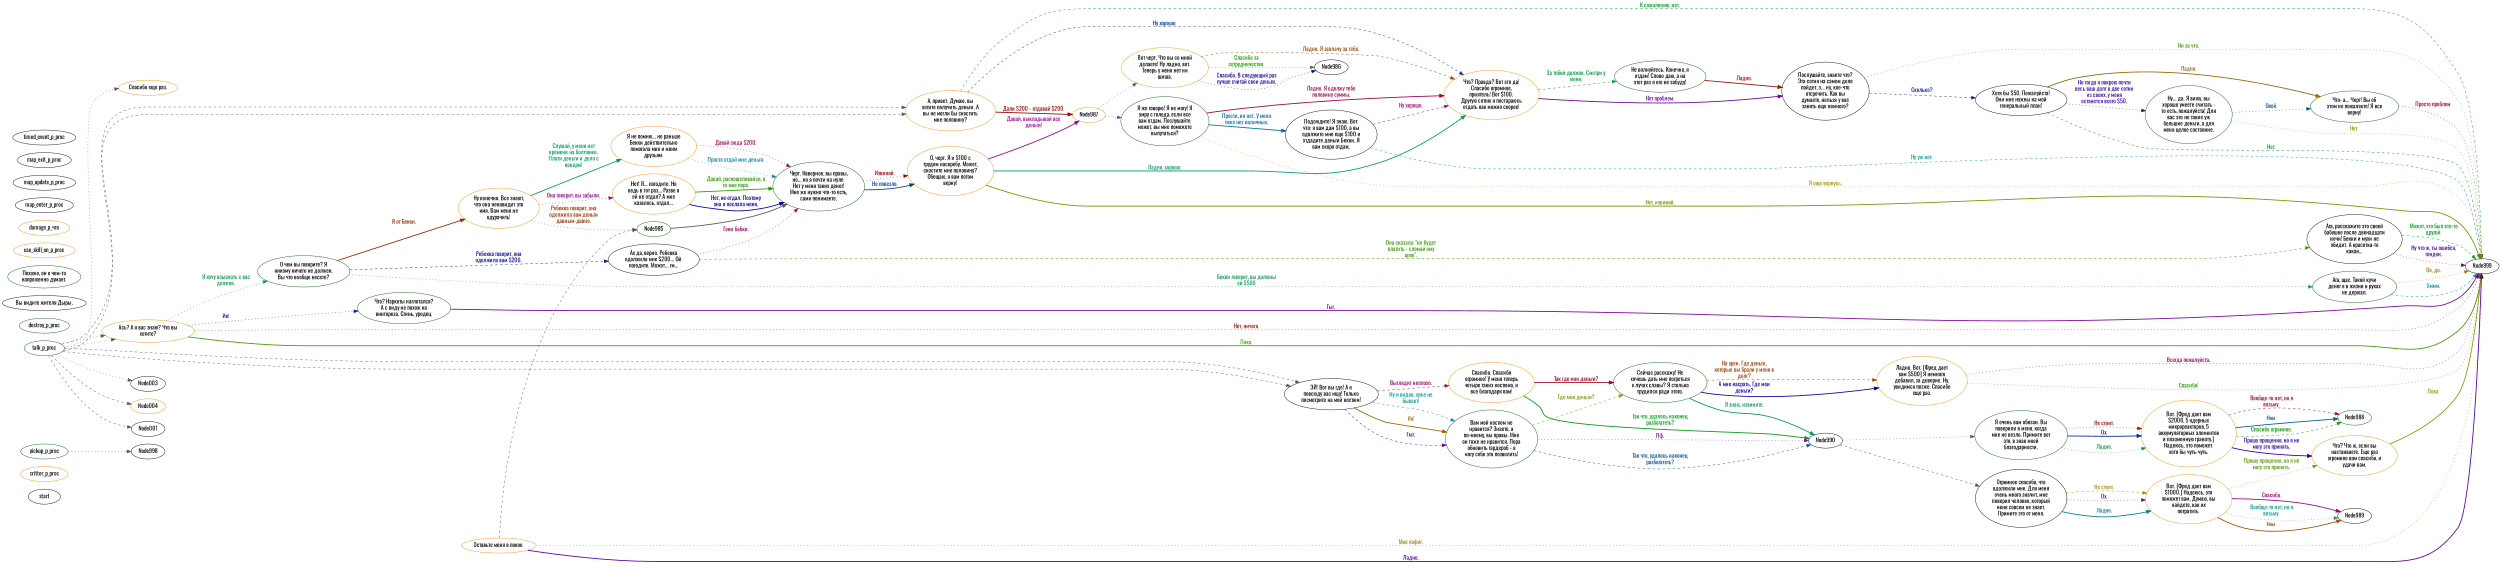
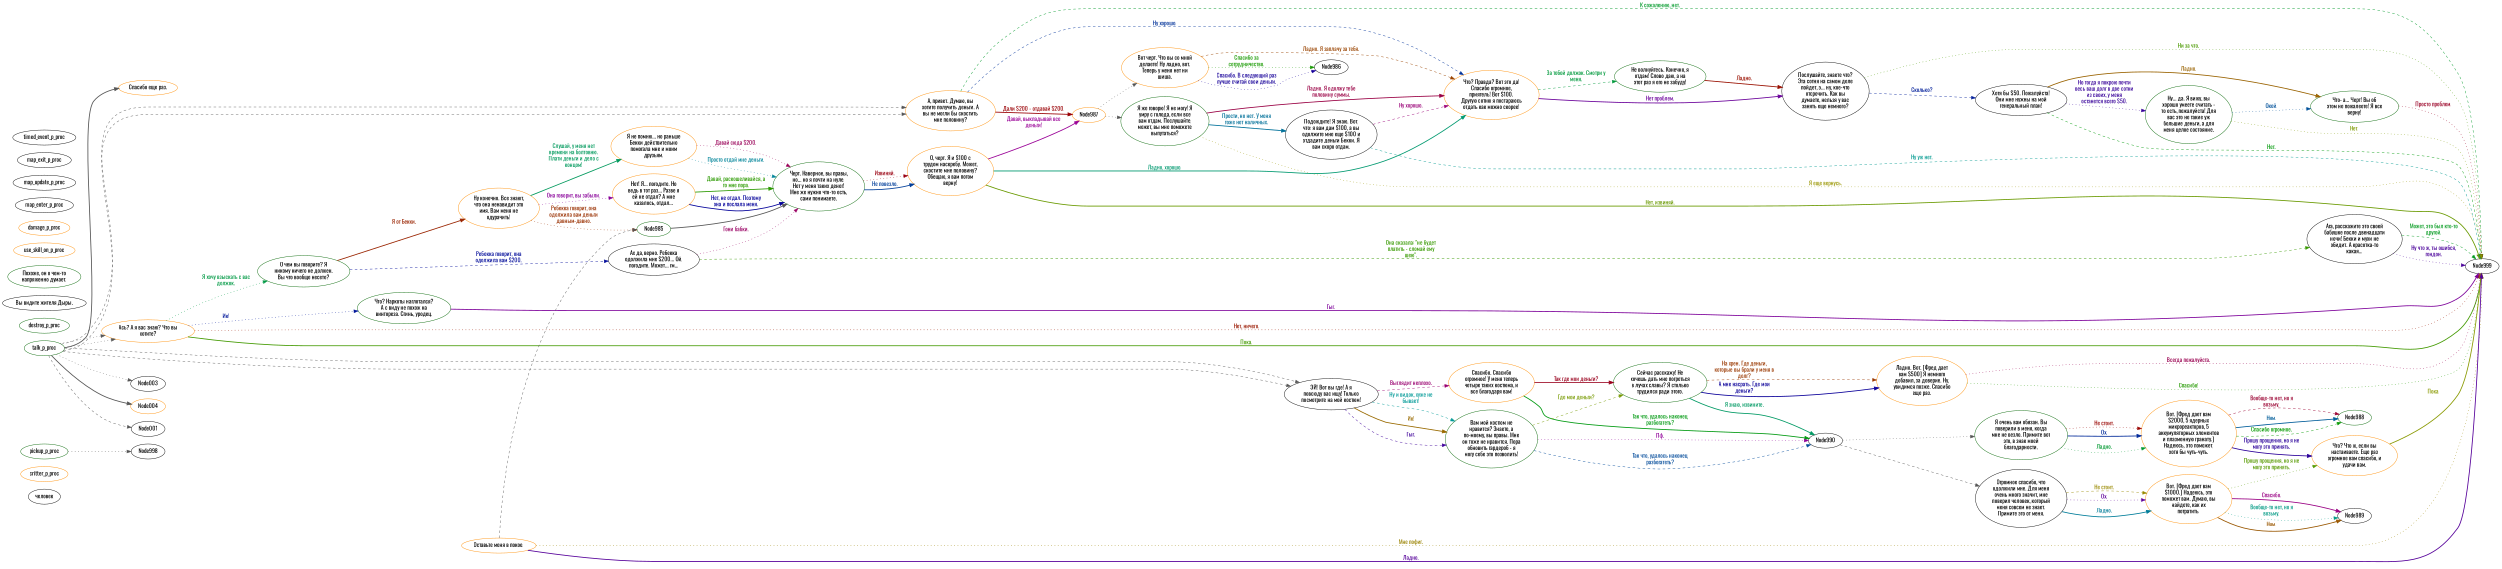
(90, 219) -> (90, 219)
(44, 228) -> (44, 228)
(2355, 287) -> none
(86, 385) -> (86, 385)
(44, 497) -> (44, 497)
